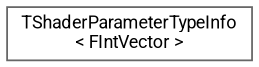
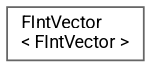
(130, 34) -> (75, 34)
